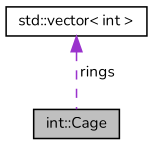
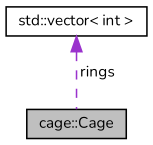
(77, 124) -> (77, 124)
